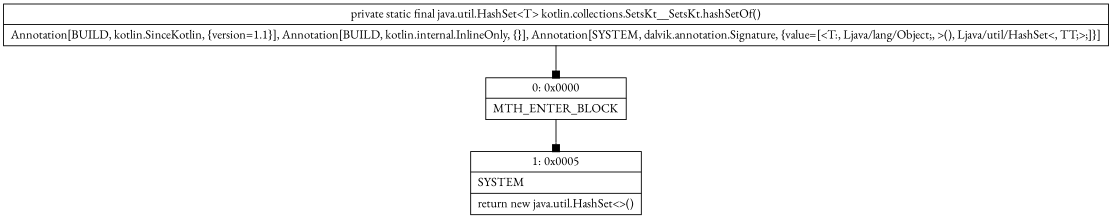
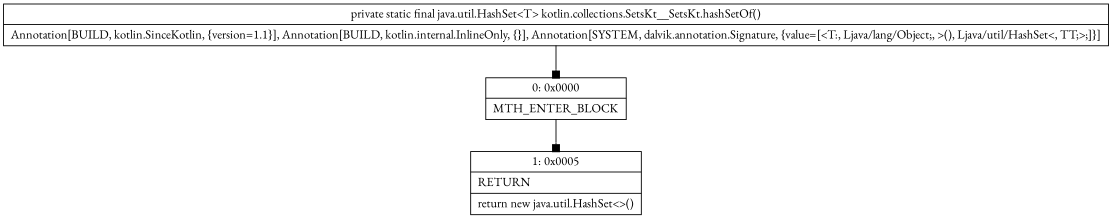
(501, 182) -> (504, 182)
